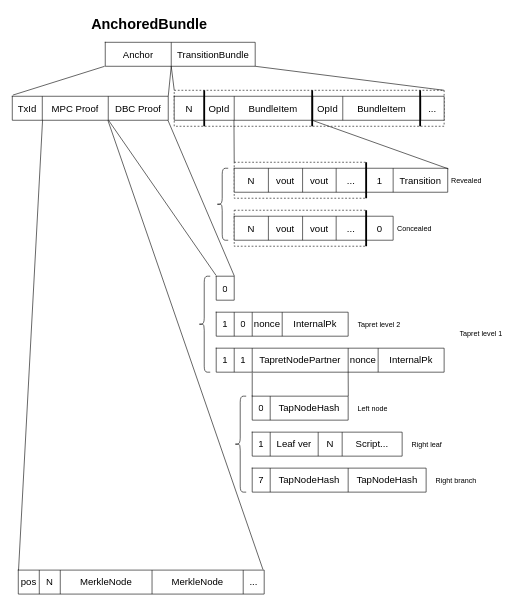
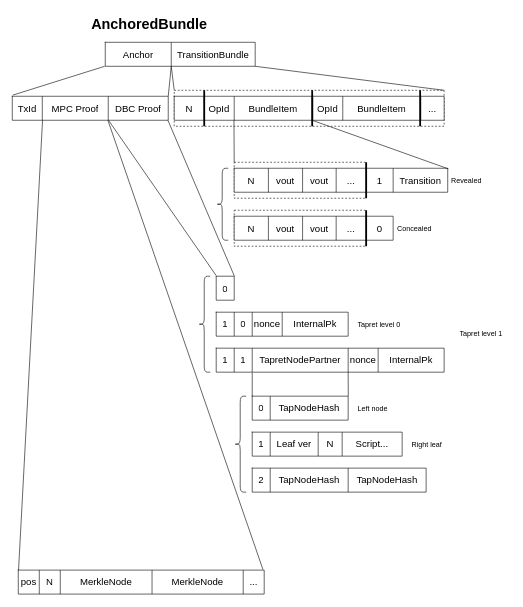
(382, 325) -> (382, 325)
(261, 480) -> (261, 480)
(462, 480) -> none
